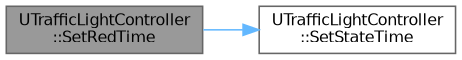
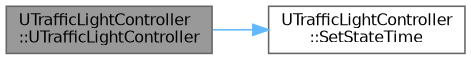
(104, 30) -> (109, 30)
